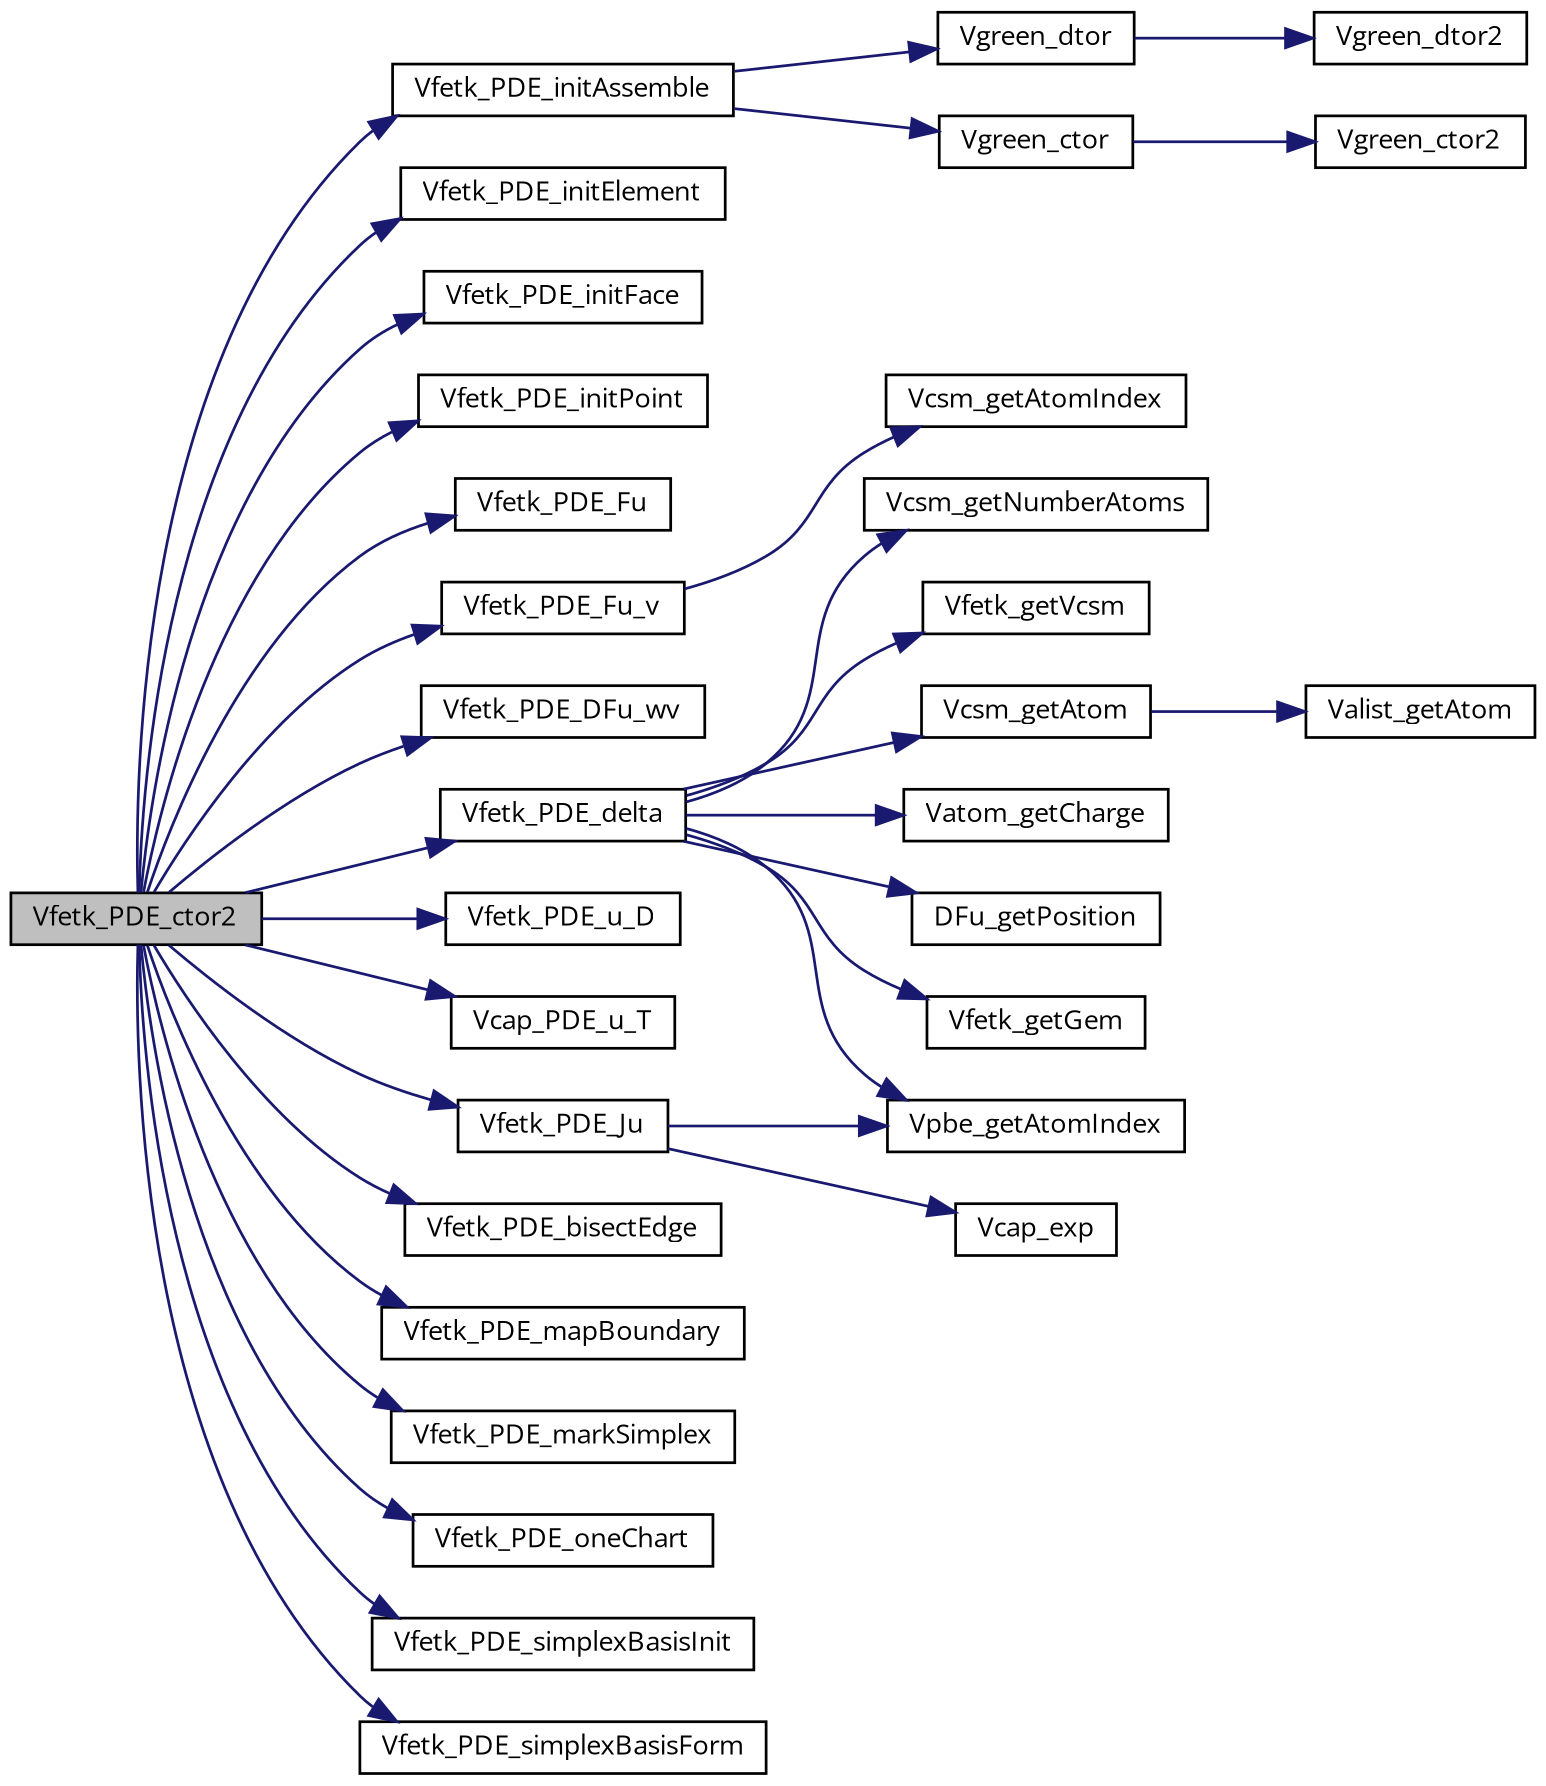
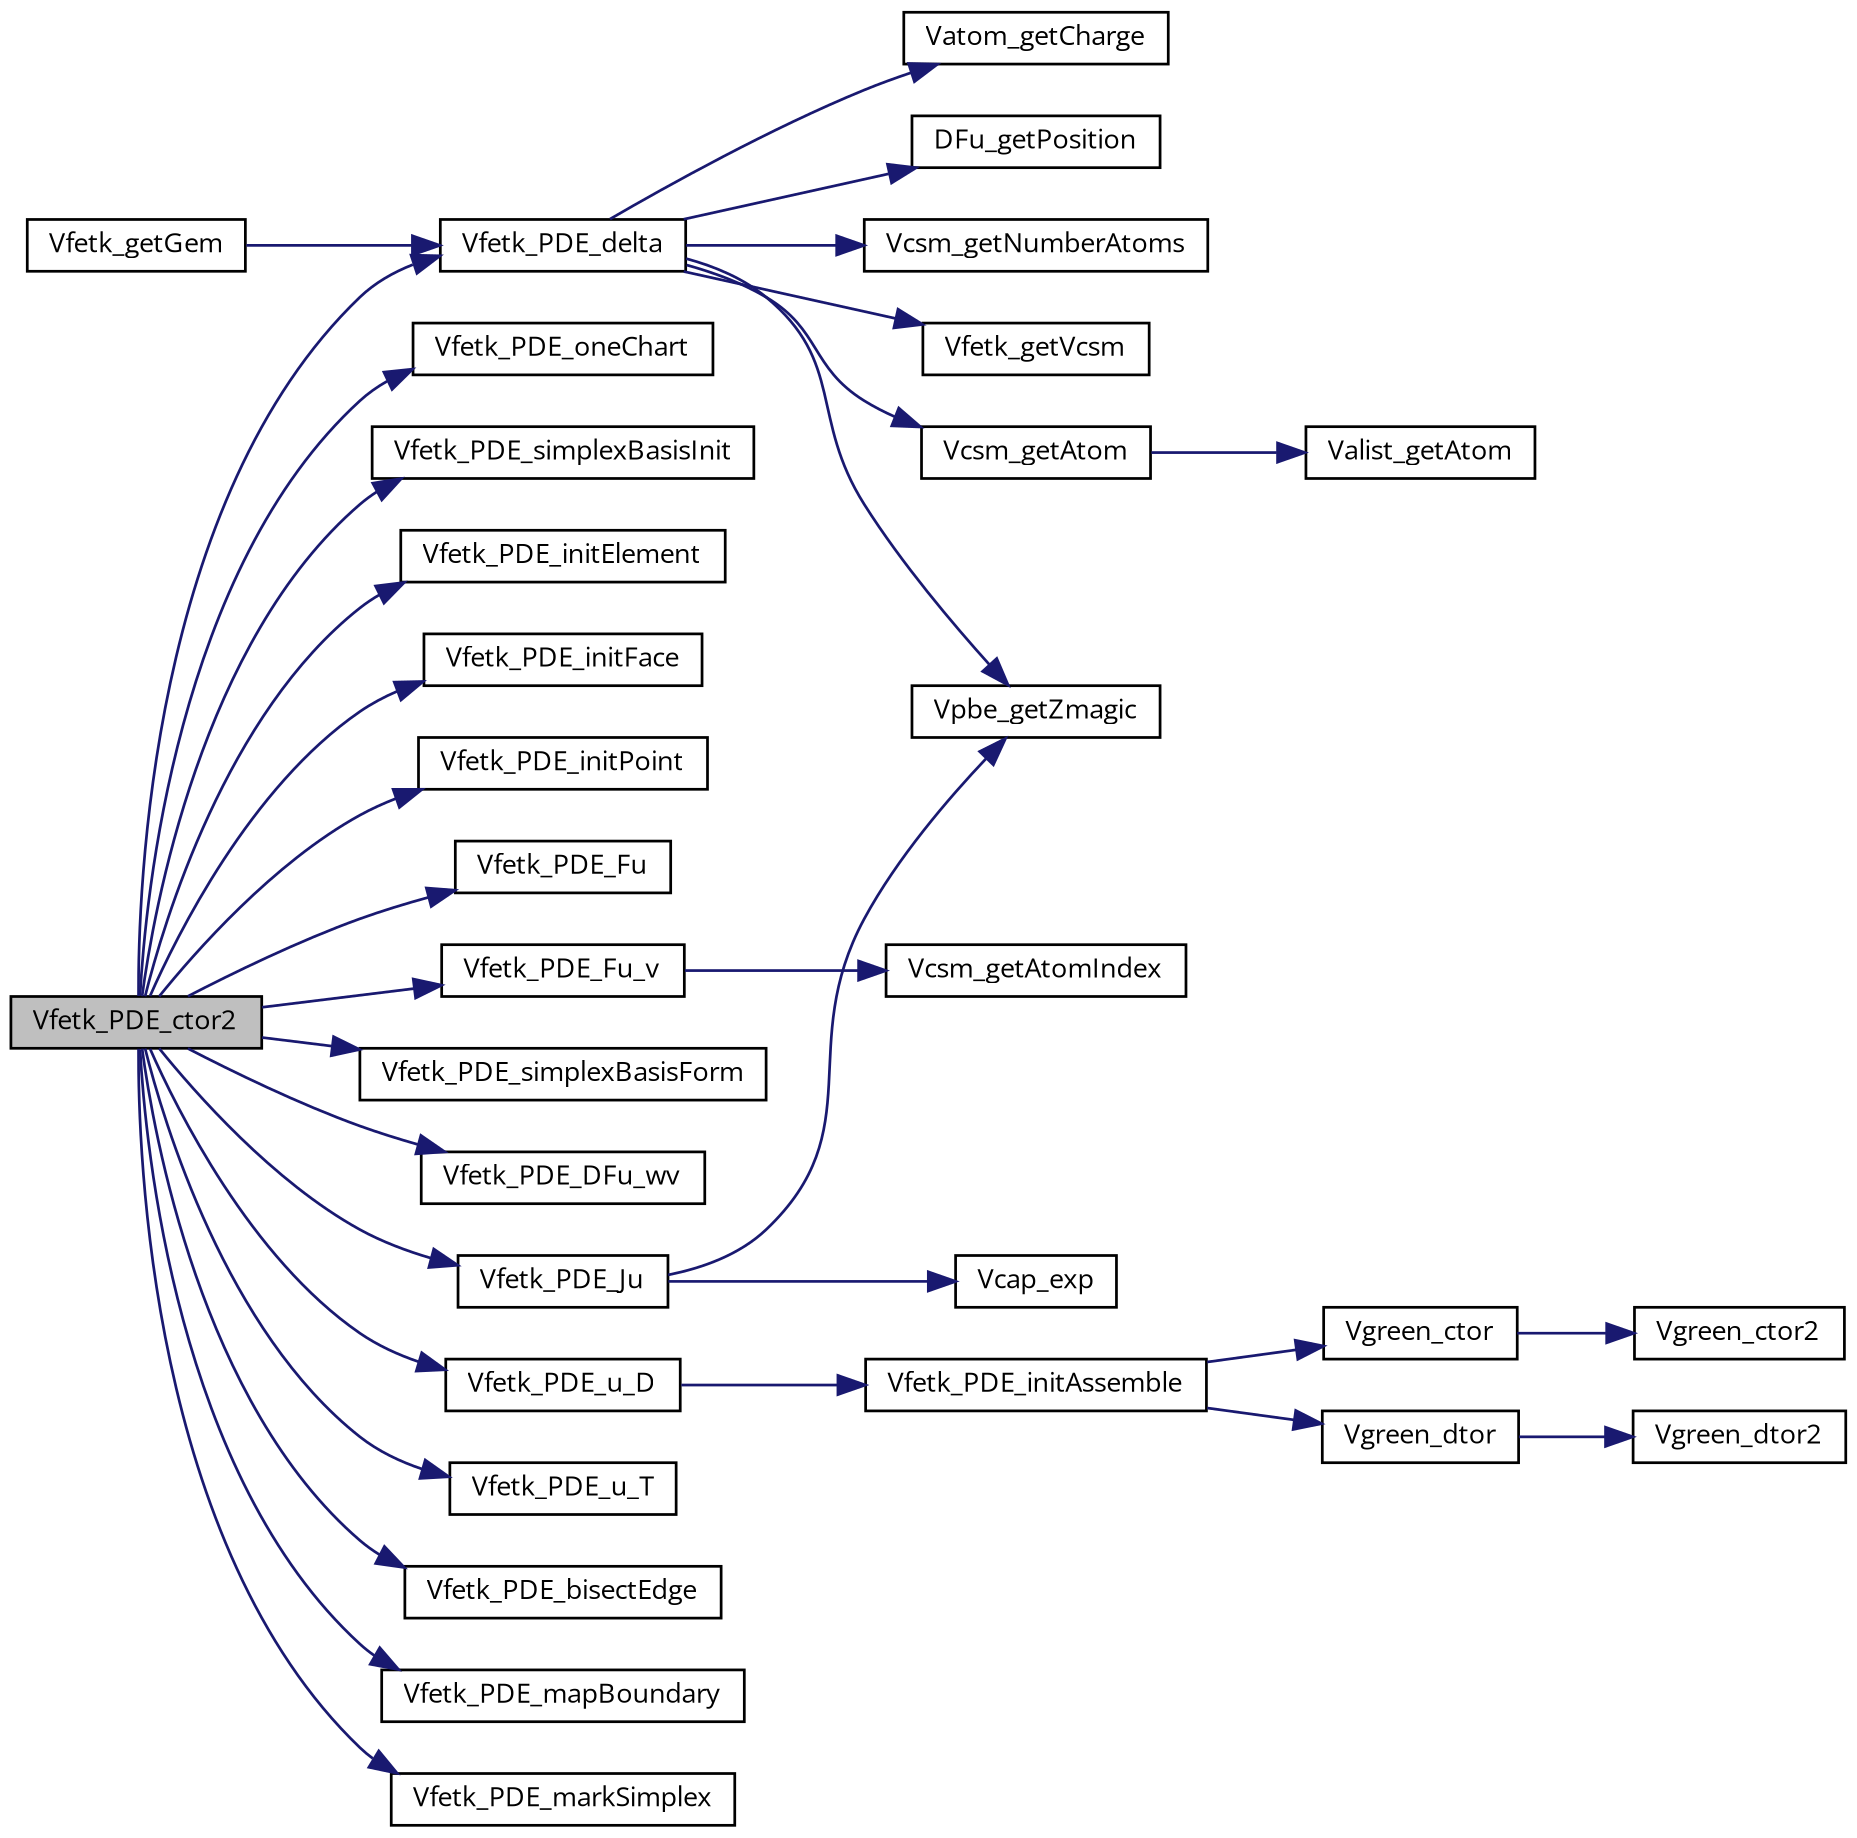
(181, 487) -> (759, 1385)
(829, 939) -> (329, 245)
(563, 1022) -> (563, 1489)
(1036, 1126) -> (1036, 712)
